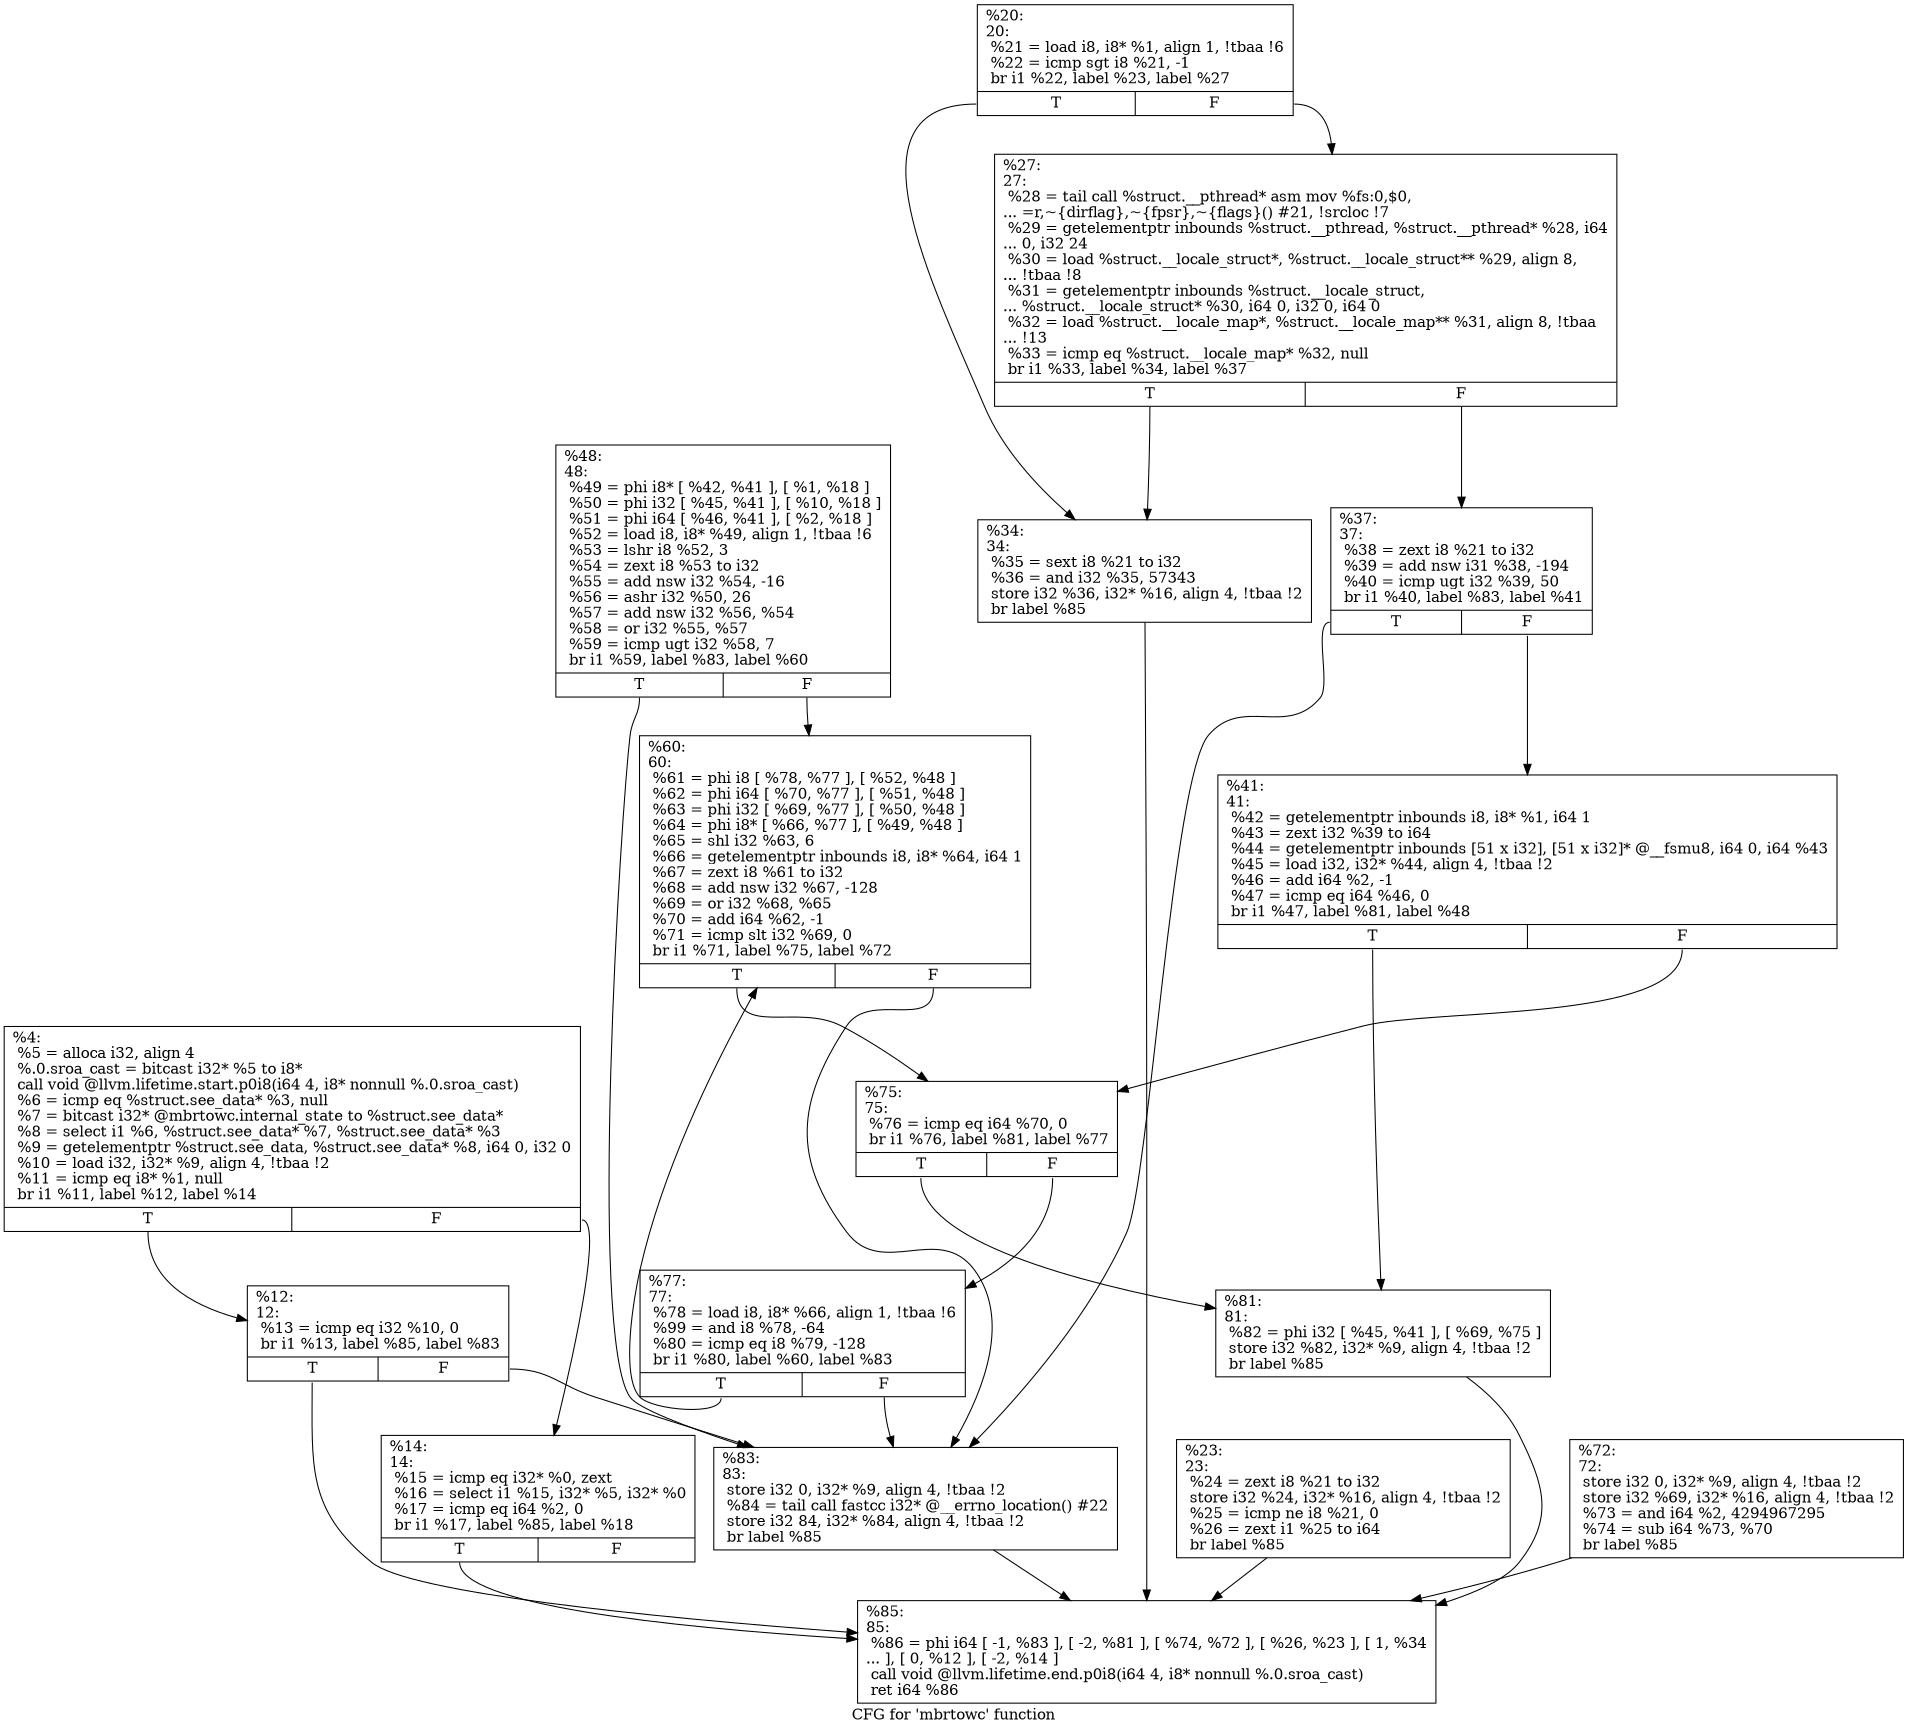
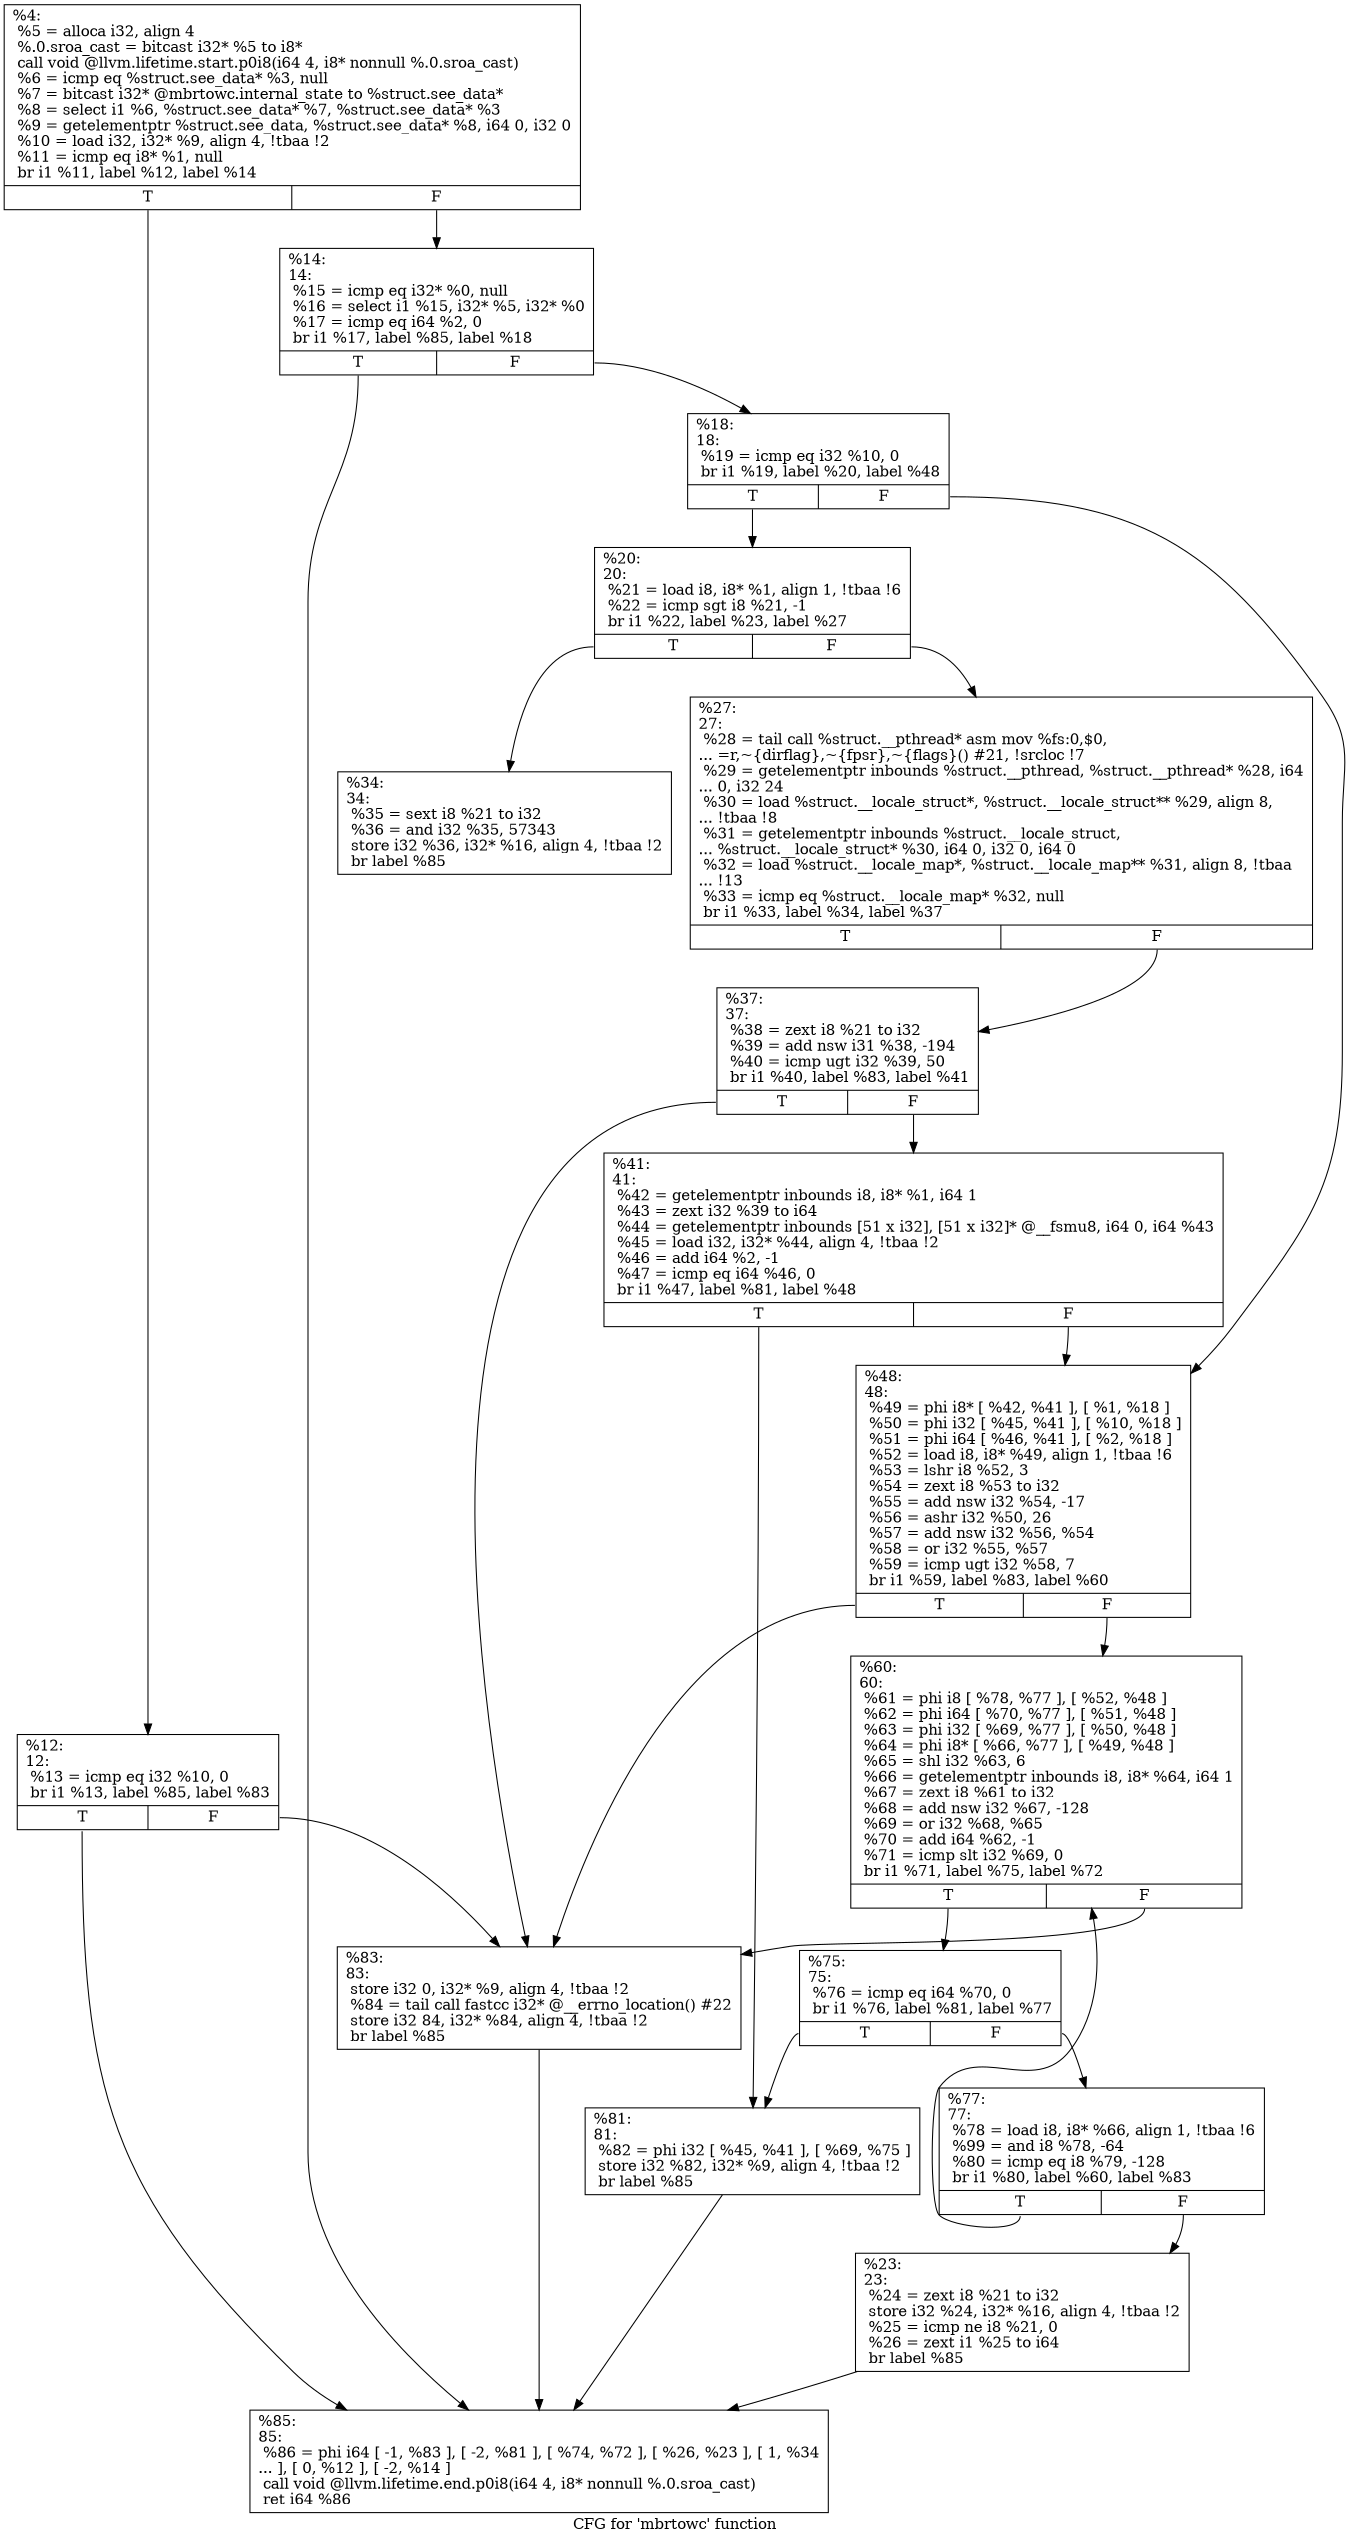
(1149, 458) -> none
none -> (818, 461)
(675, 582) -> (975, 1502)
(1412, 1019) -> (1068, 1341)
(1147, 1058) -> none
(886, 1417) -> (1181, 2230)
(501, 1478) -> (398, 291)
(1737, 1499) -> none
